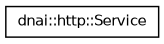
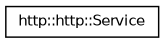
(82, 22) -> (82, 22)
